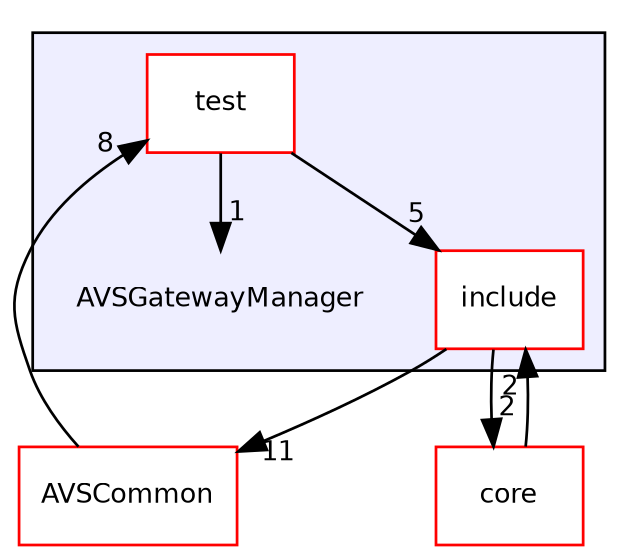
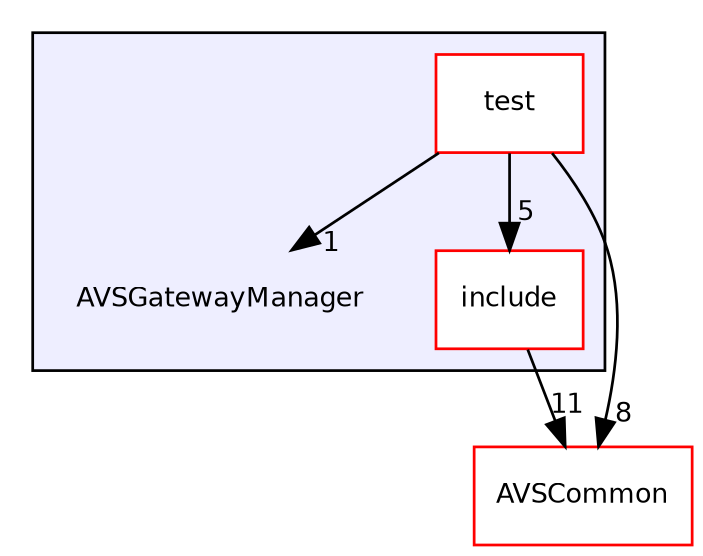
(15, 297) -> (614, 279)
(510, 496) -> none
